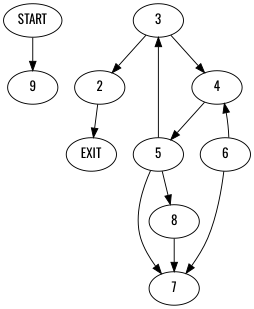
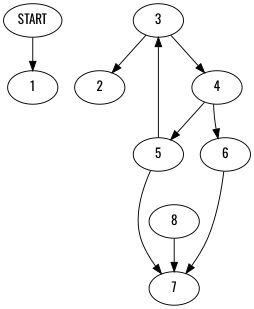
(33, 87) -> (33, 87)
(228, 125) -> (214, 117)
(91, 154) -> none
(165, 183) -> none
